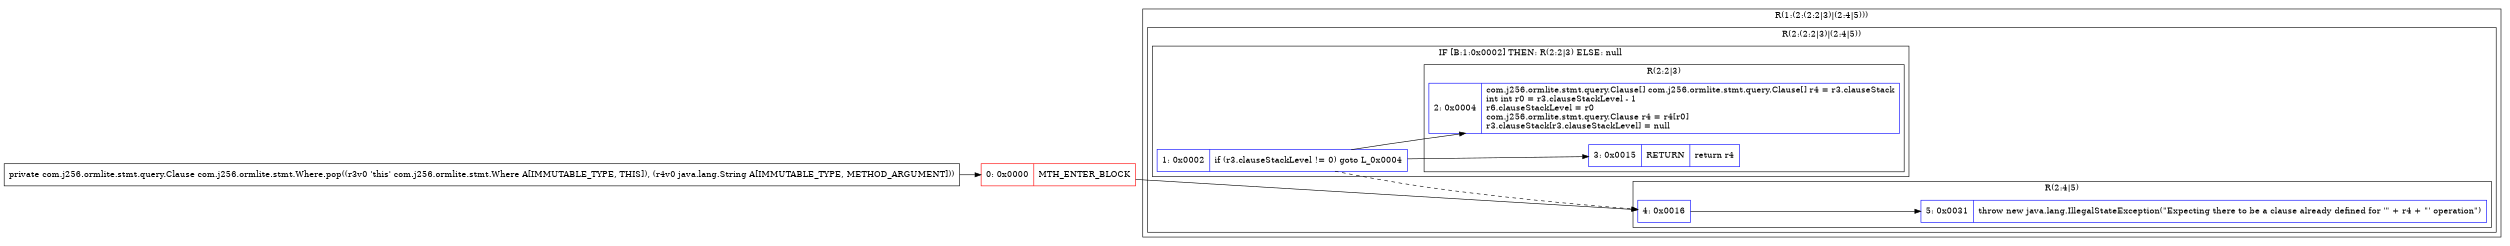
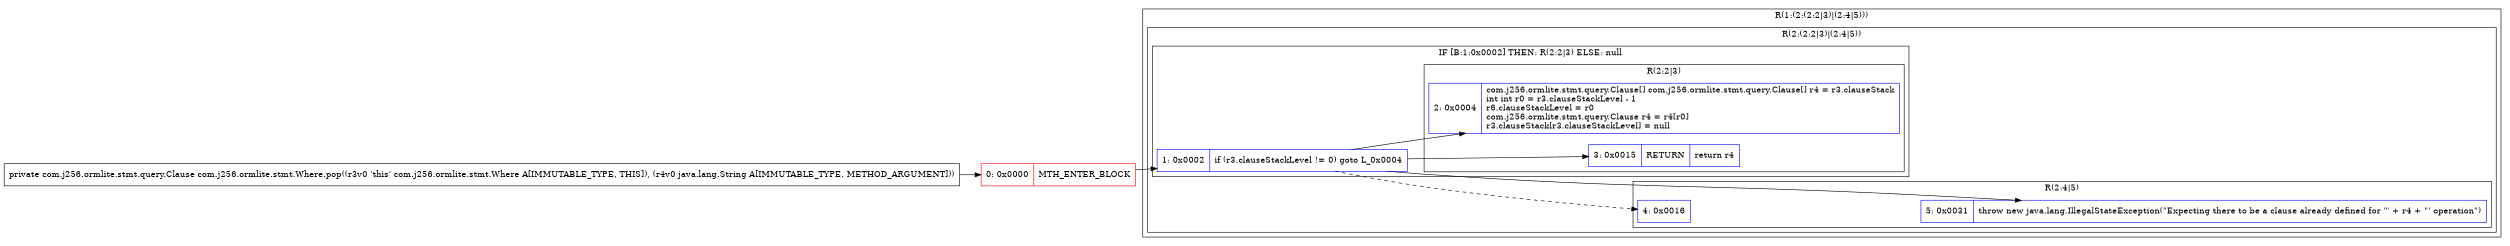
(1384, 194) -> (1143, 169)
(1803, 211) -> (1701, 187)
